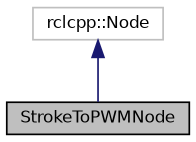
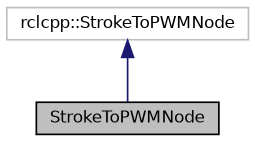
(98, 24) -> (128, 24)
